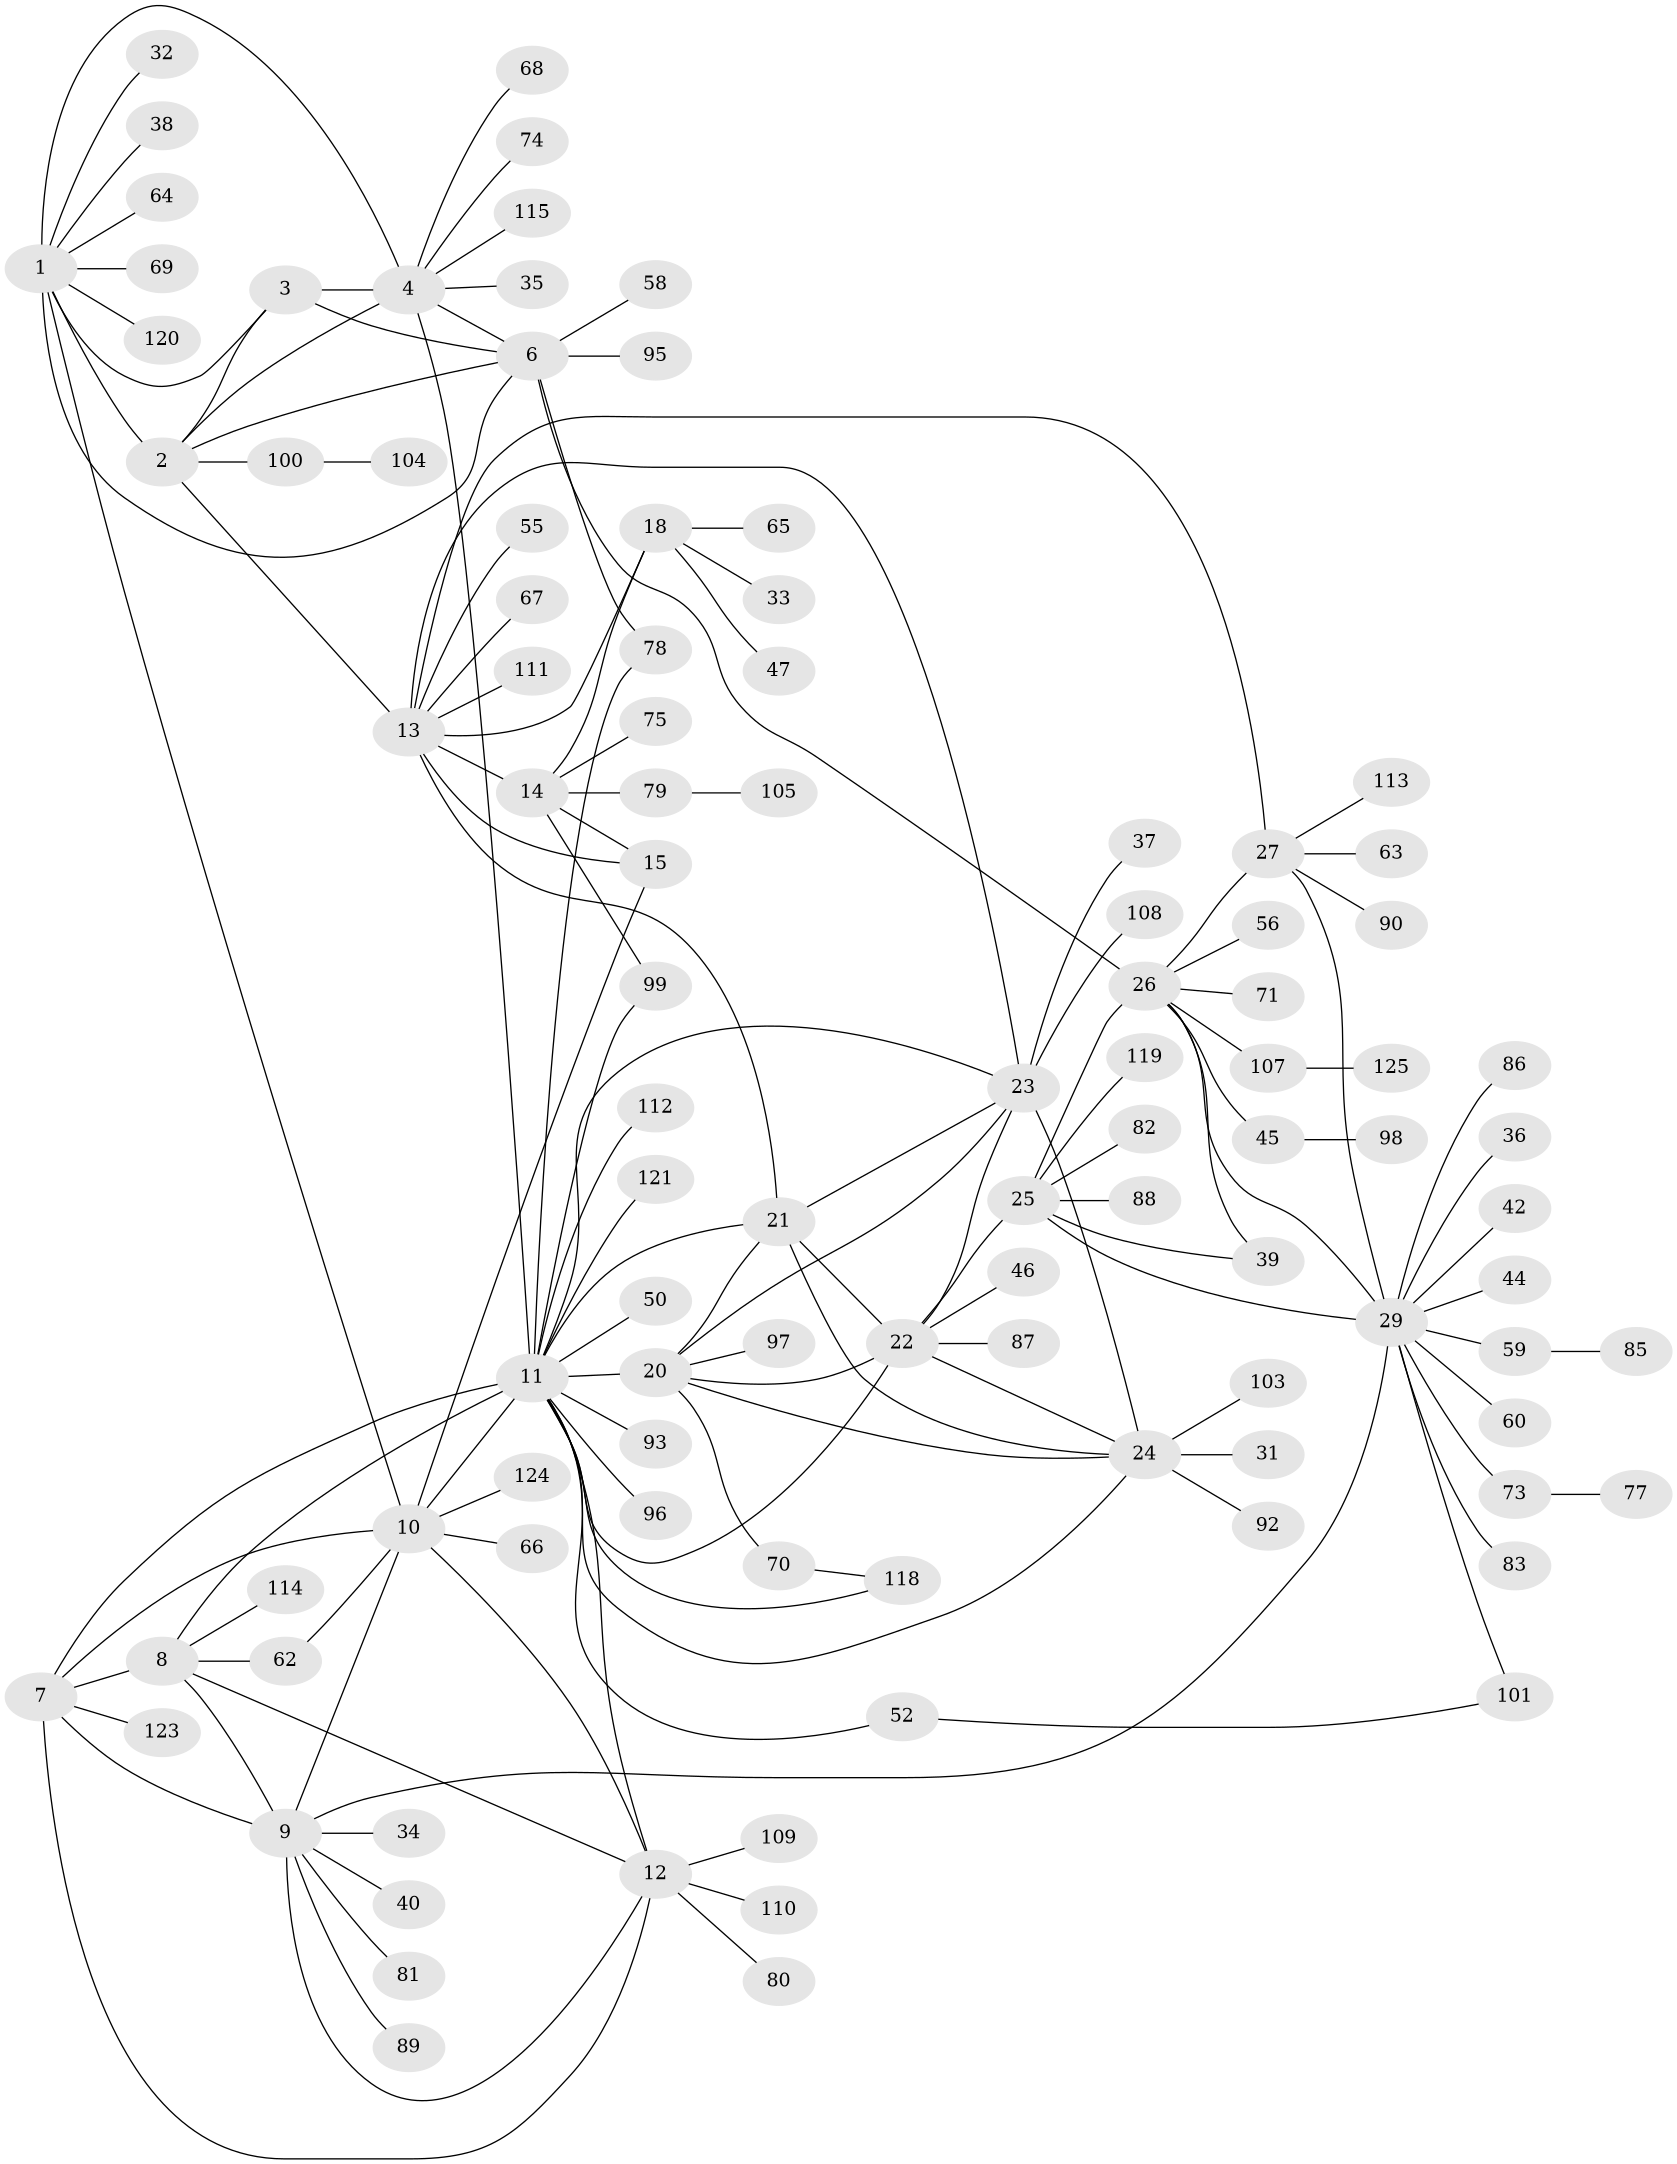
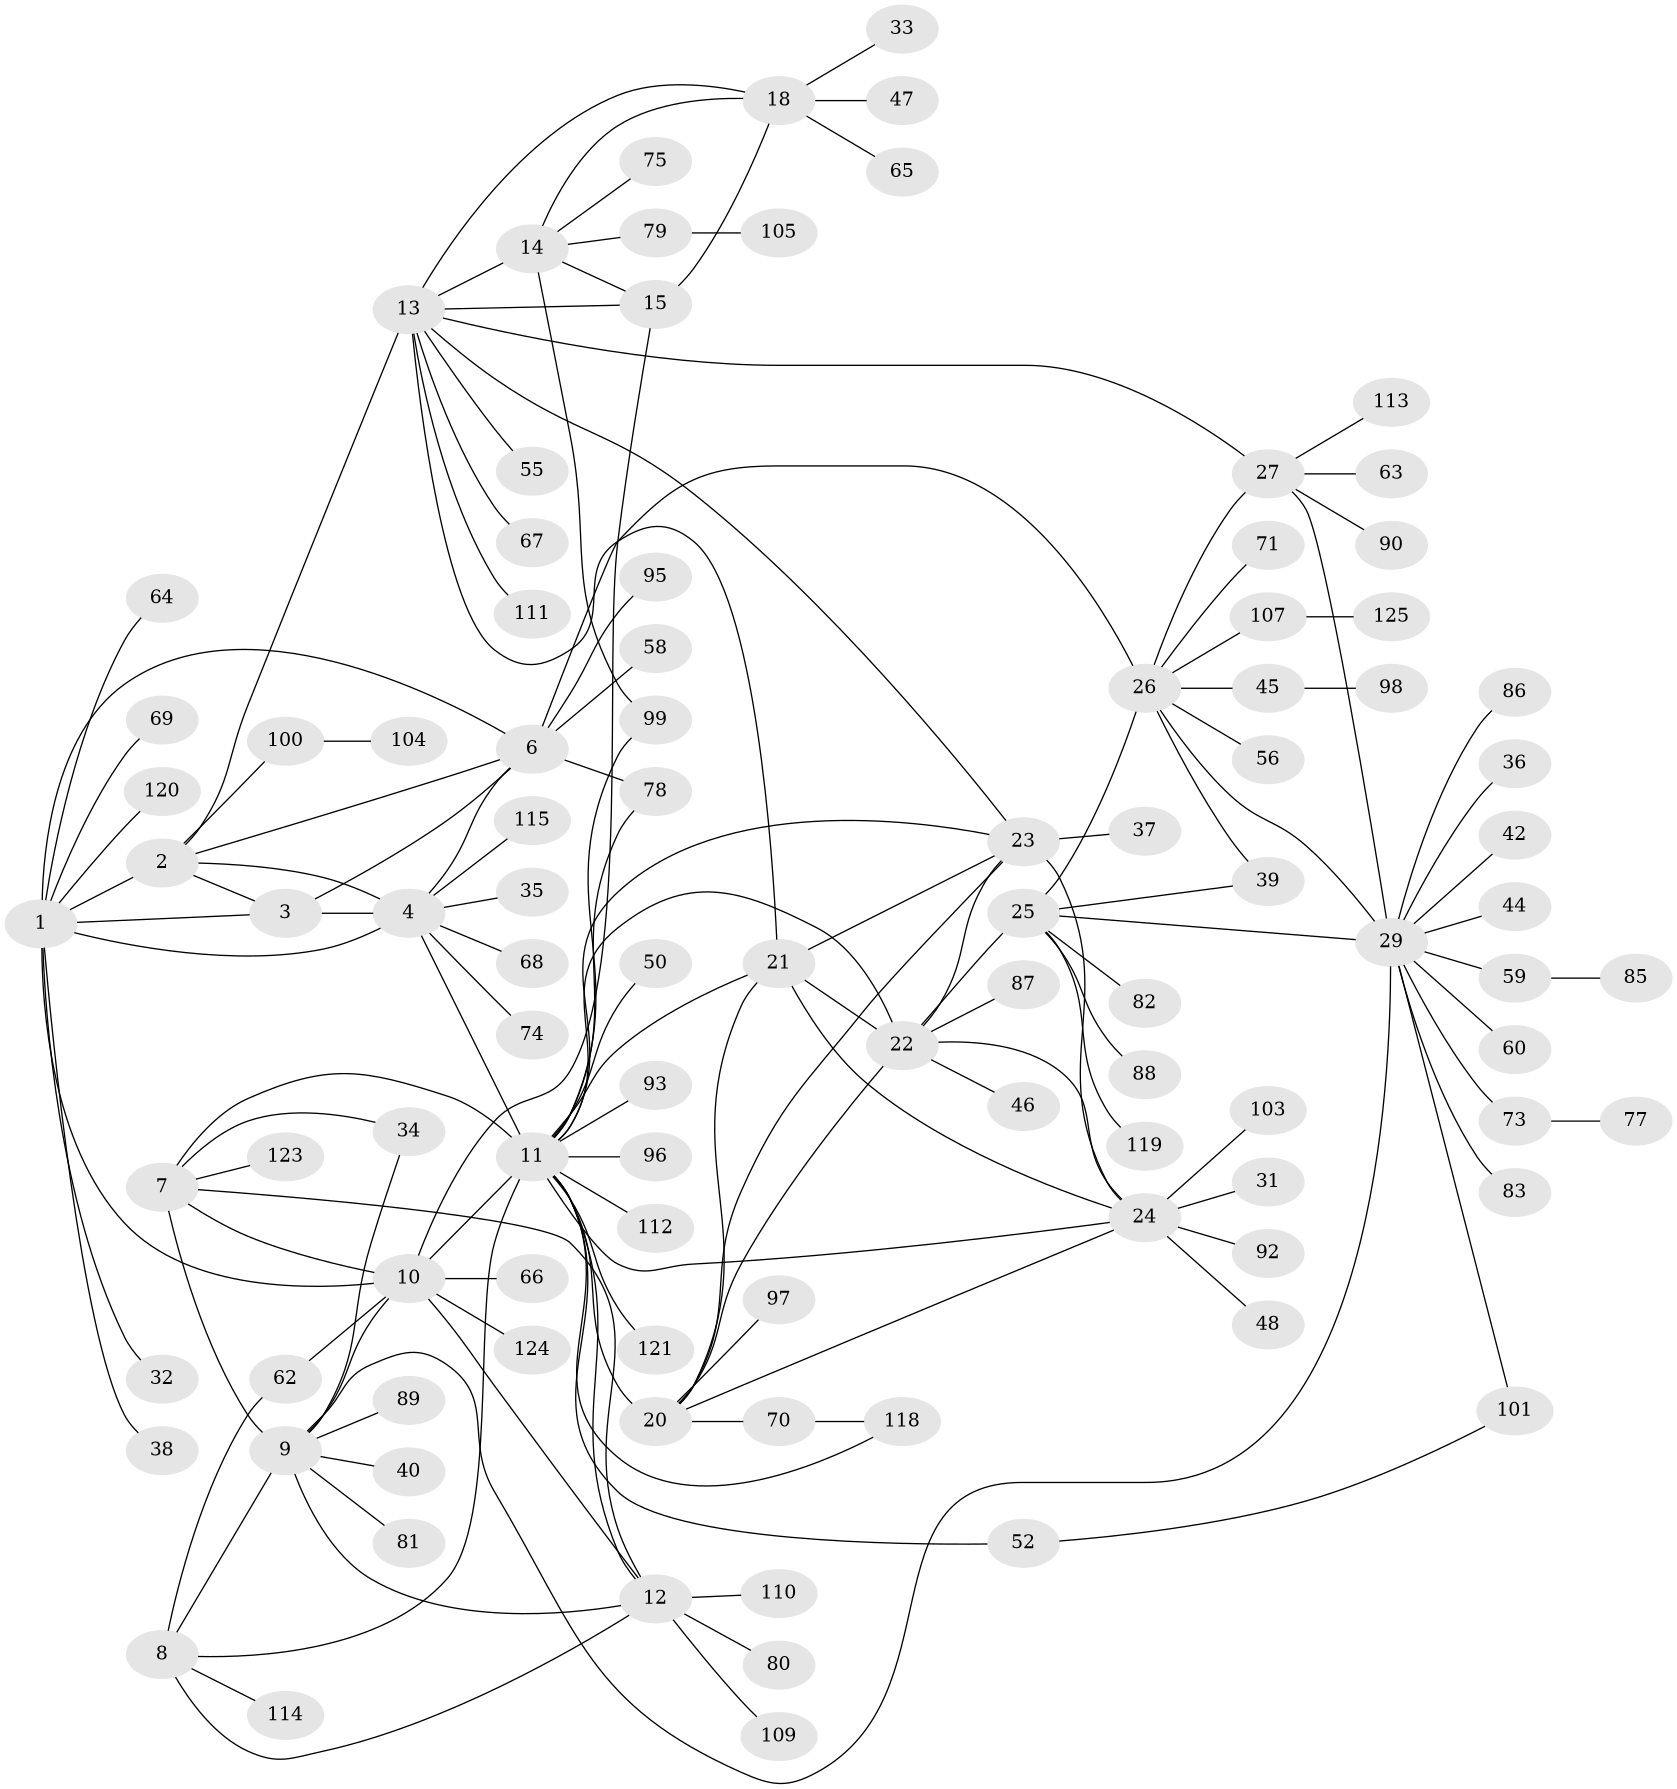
none -> (730, 209)
(1145, 915) -> none
none -> (1268, 1325)
(102, 1679) -> (271, 1116)
